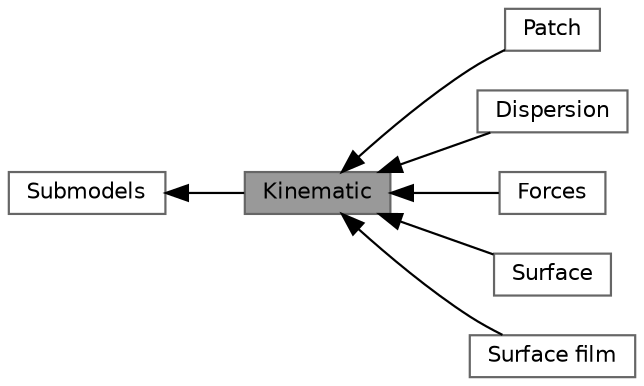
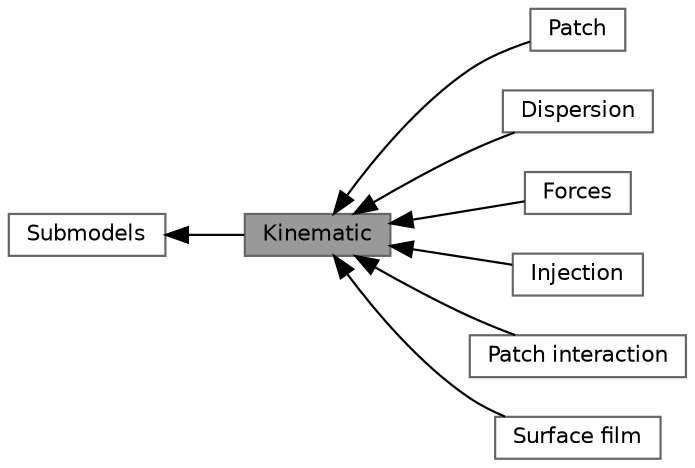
(552, 275) -> (578, 275)
none -> (578, 356)
